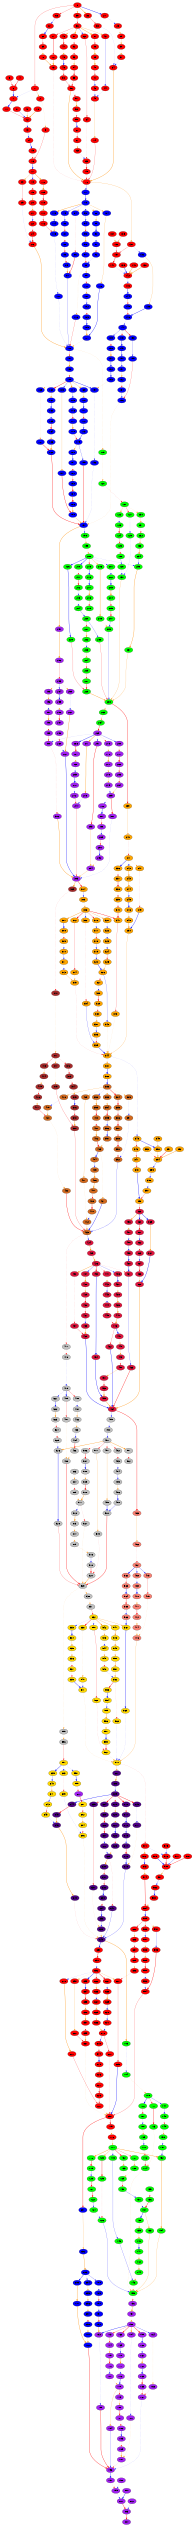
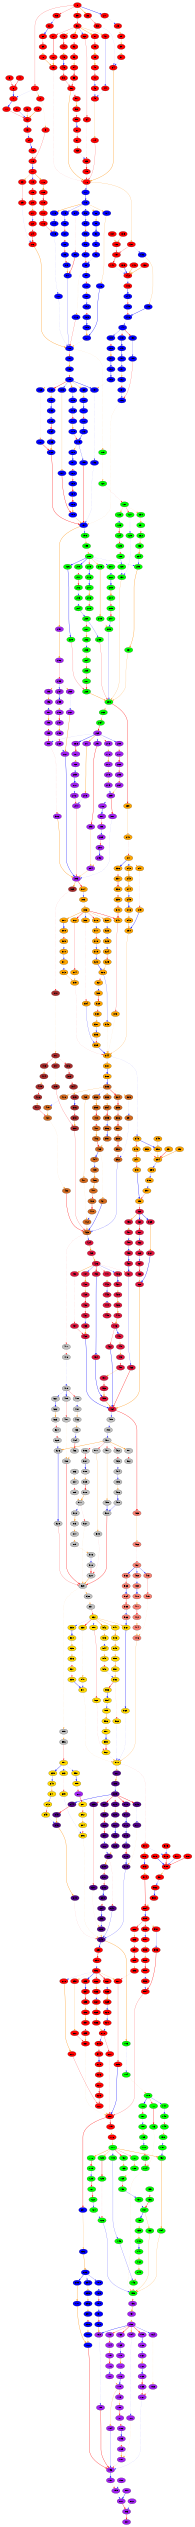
none -> (59, 727)
